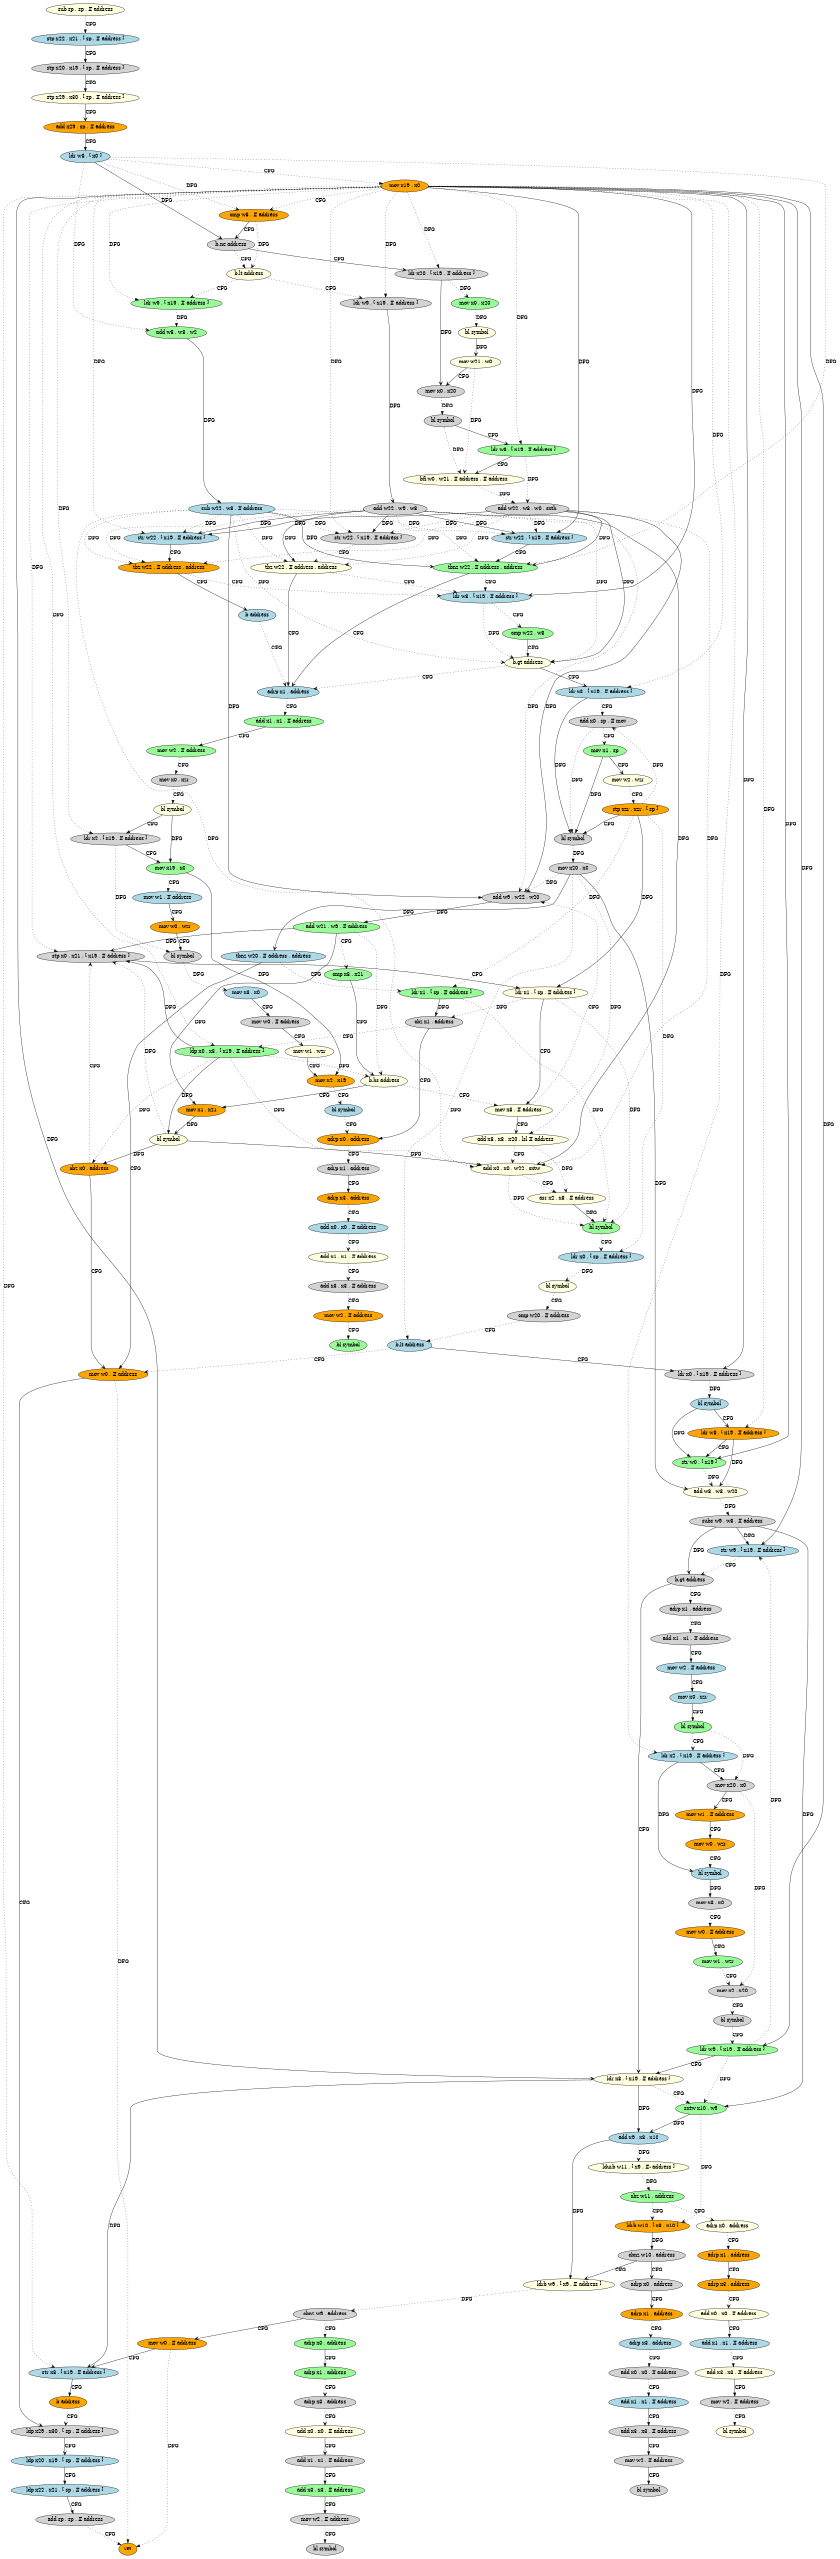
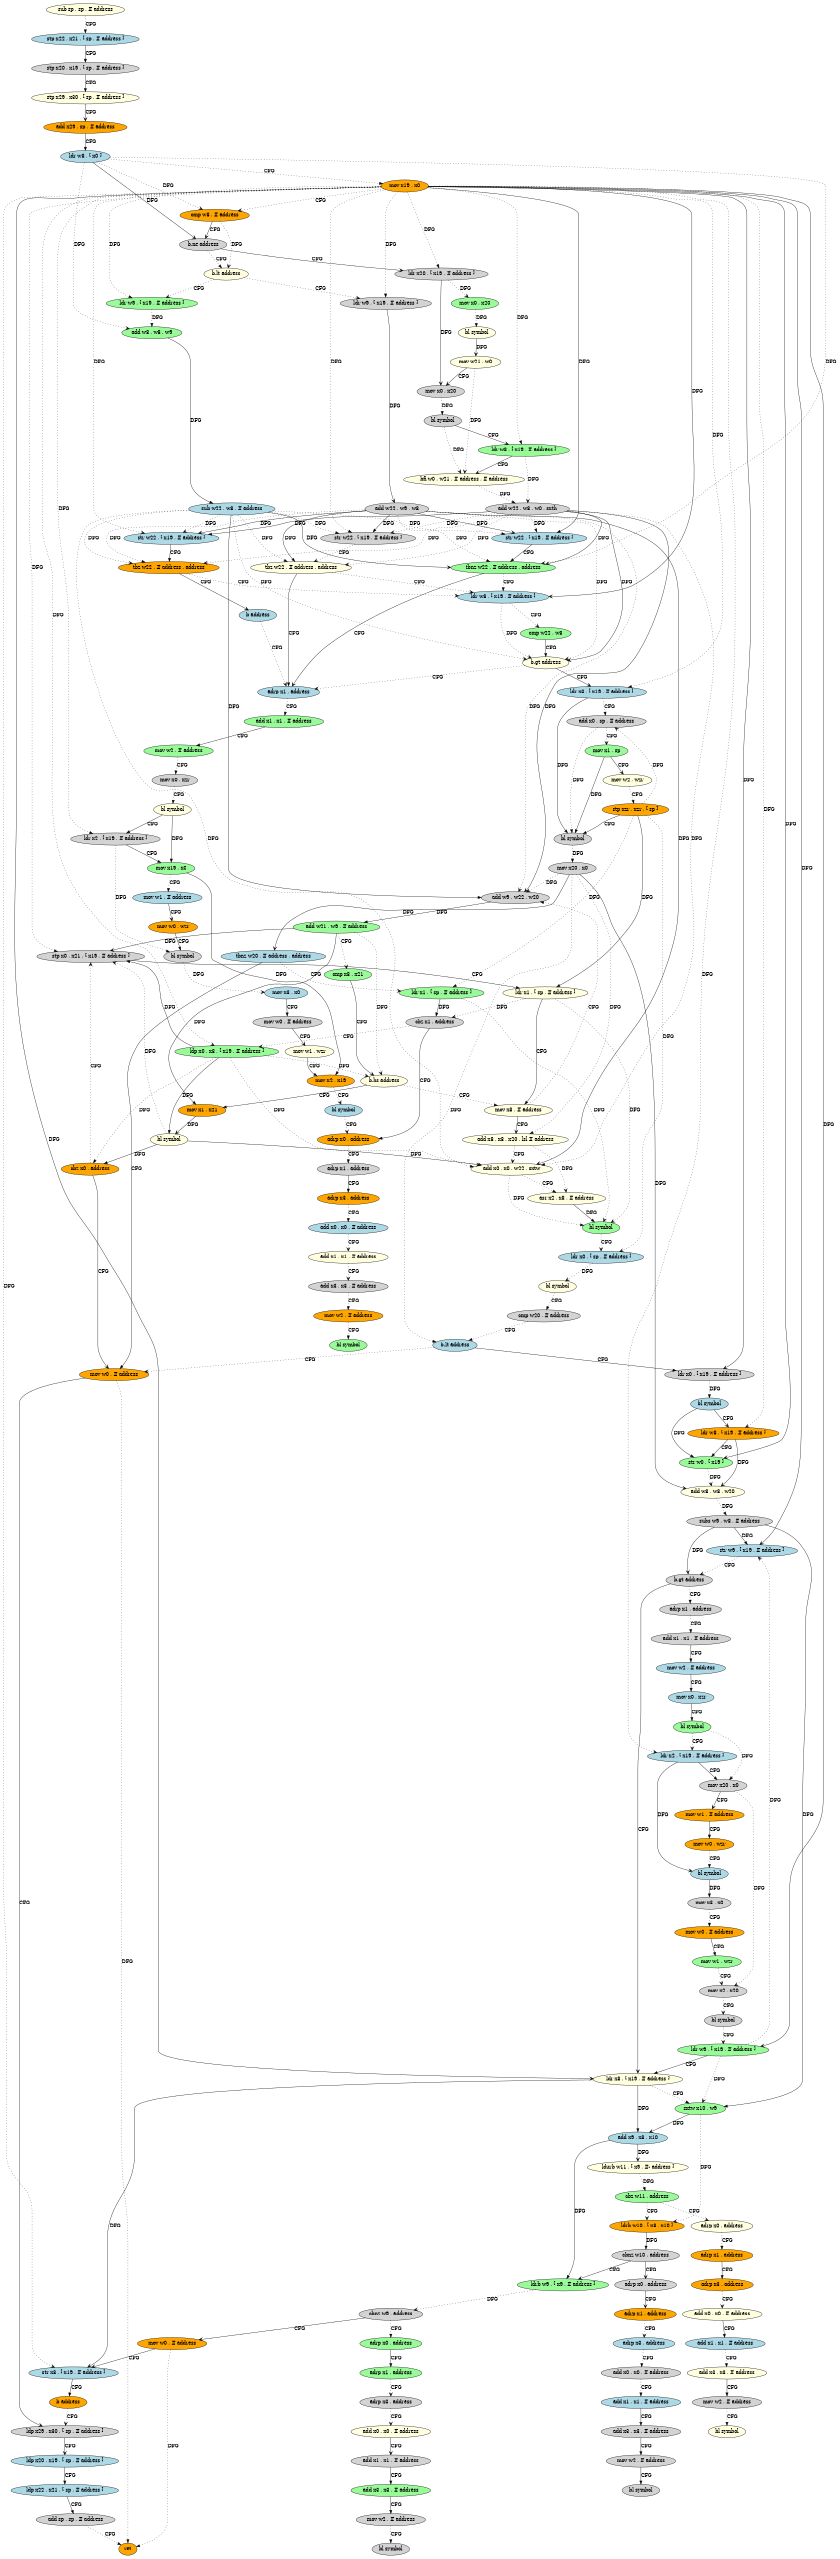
(177, 333) -> (152, 333)
(603, 722) -> (606, 722)
(639, 2151) -> (638, 2151)
(569, 2285) -> (563, 2285)
